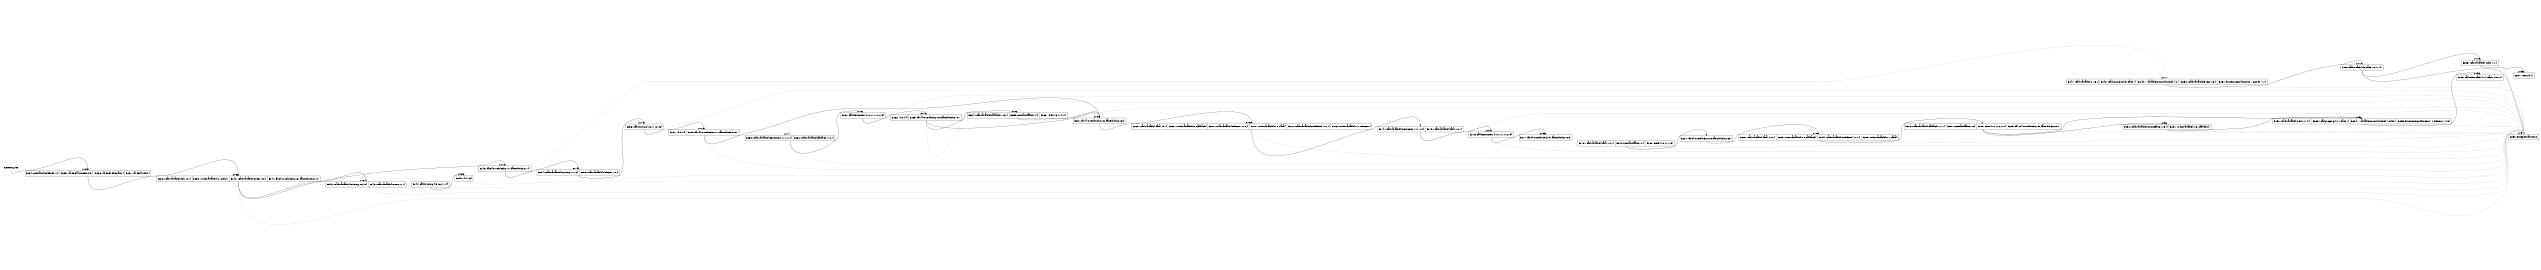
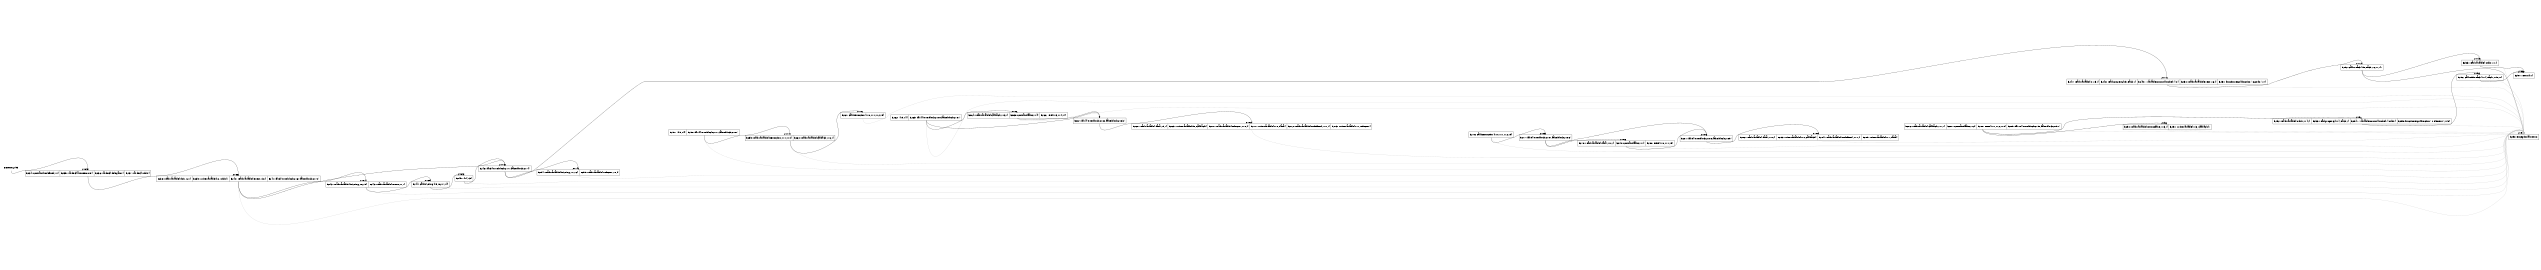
none -> (2503, 80)
(1326, 82) -> (1326, 82)
(900, 108) -> none
(892, 114) -> none
(2264, 123) -> none
(644, 127) -> none
(1420, 129) -> none
none -> (1626, 130)
(1902, 133) -> none
(747, 135) -> (747, 135)
none -> (1583, 140)
none -> (481, 165)
none -> (400, 189)
